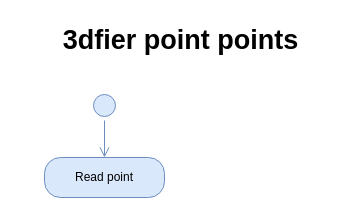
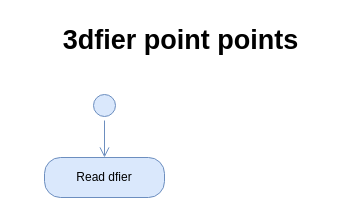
(105, 178) -> (105, 178)
